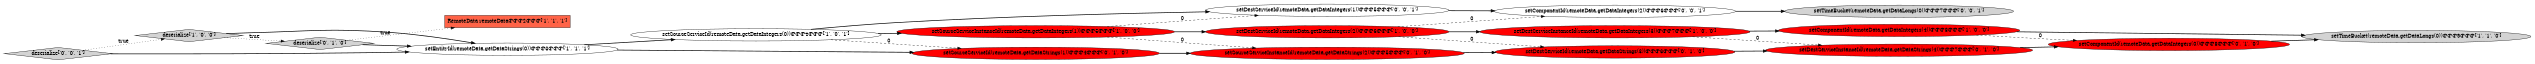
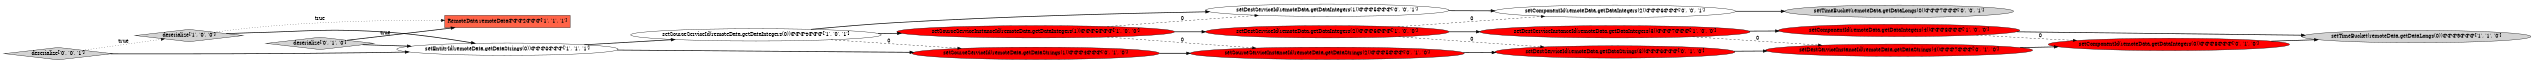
(394, 35) -> (394, 35)
(253, 39) -> (327, 22)
